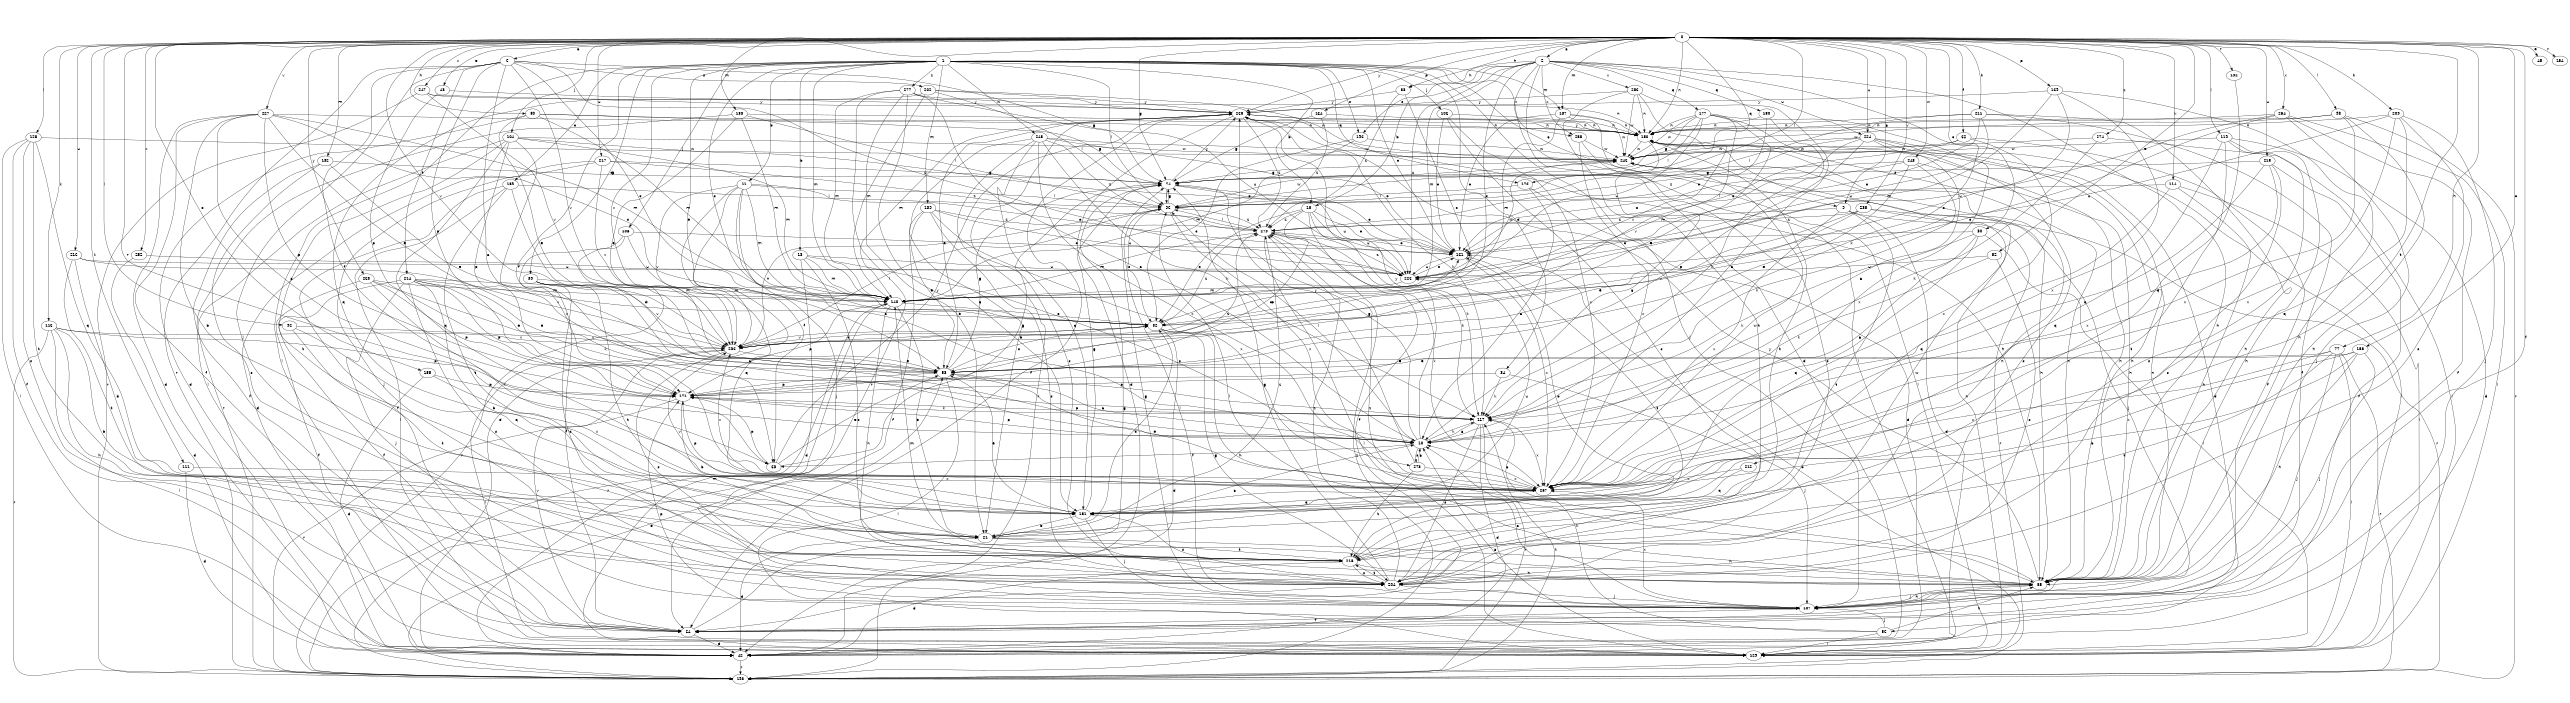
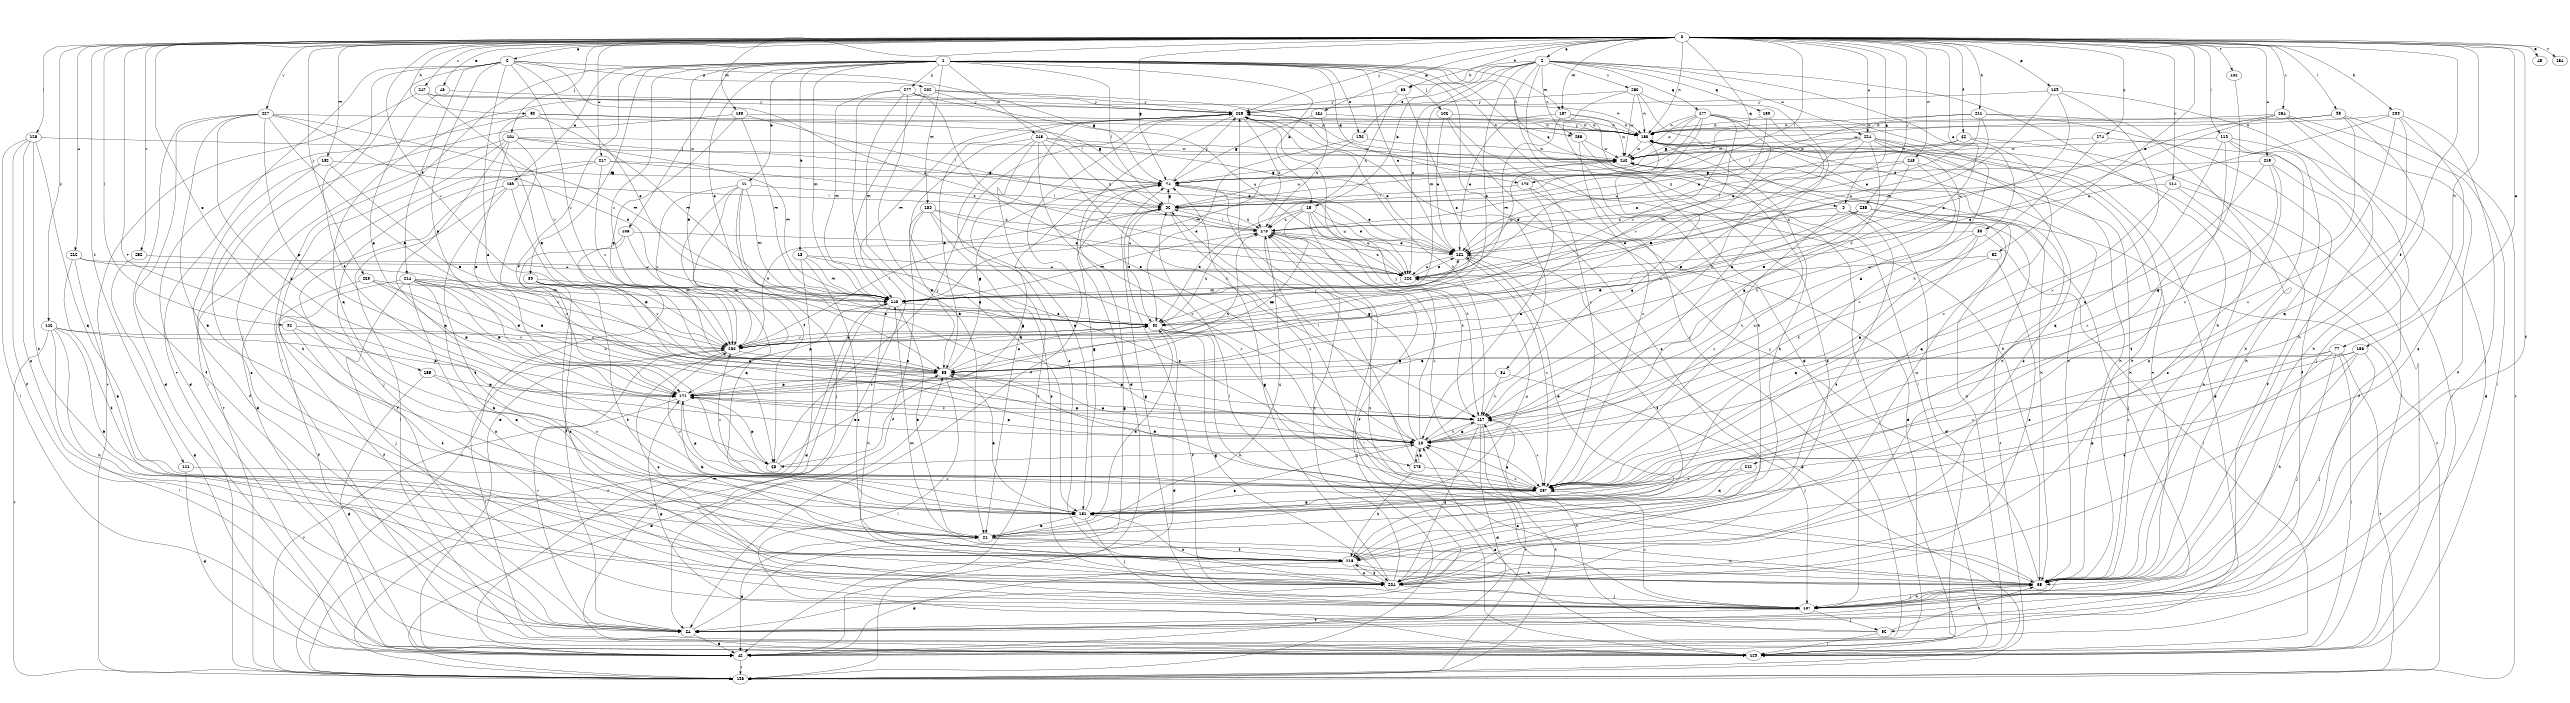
(1166, 195) -> none
(1065, 220) -> none
none -> (1695, 338)
(629, 432) -> none
(1864, 612) -> (1847, 621)
